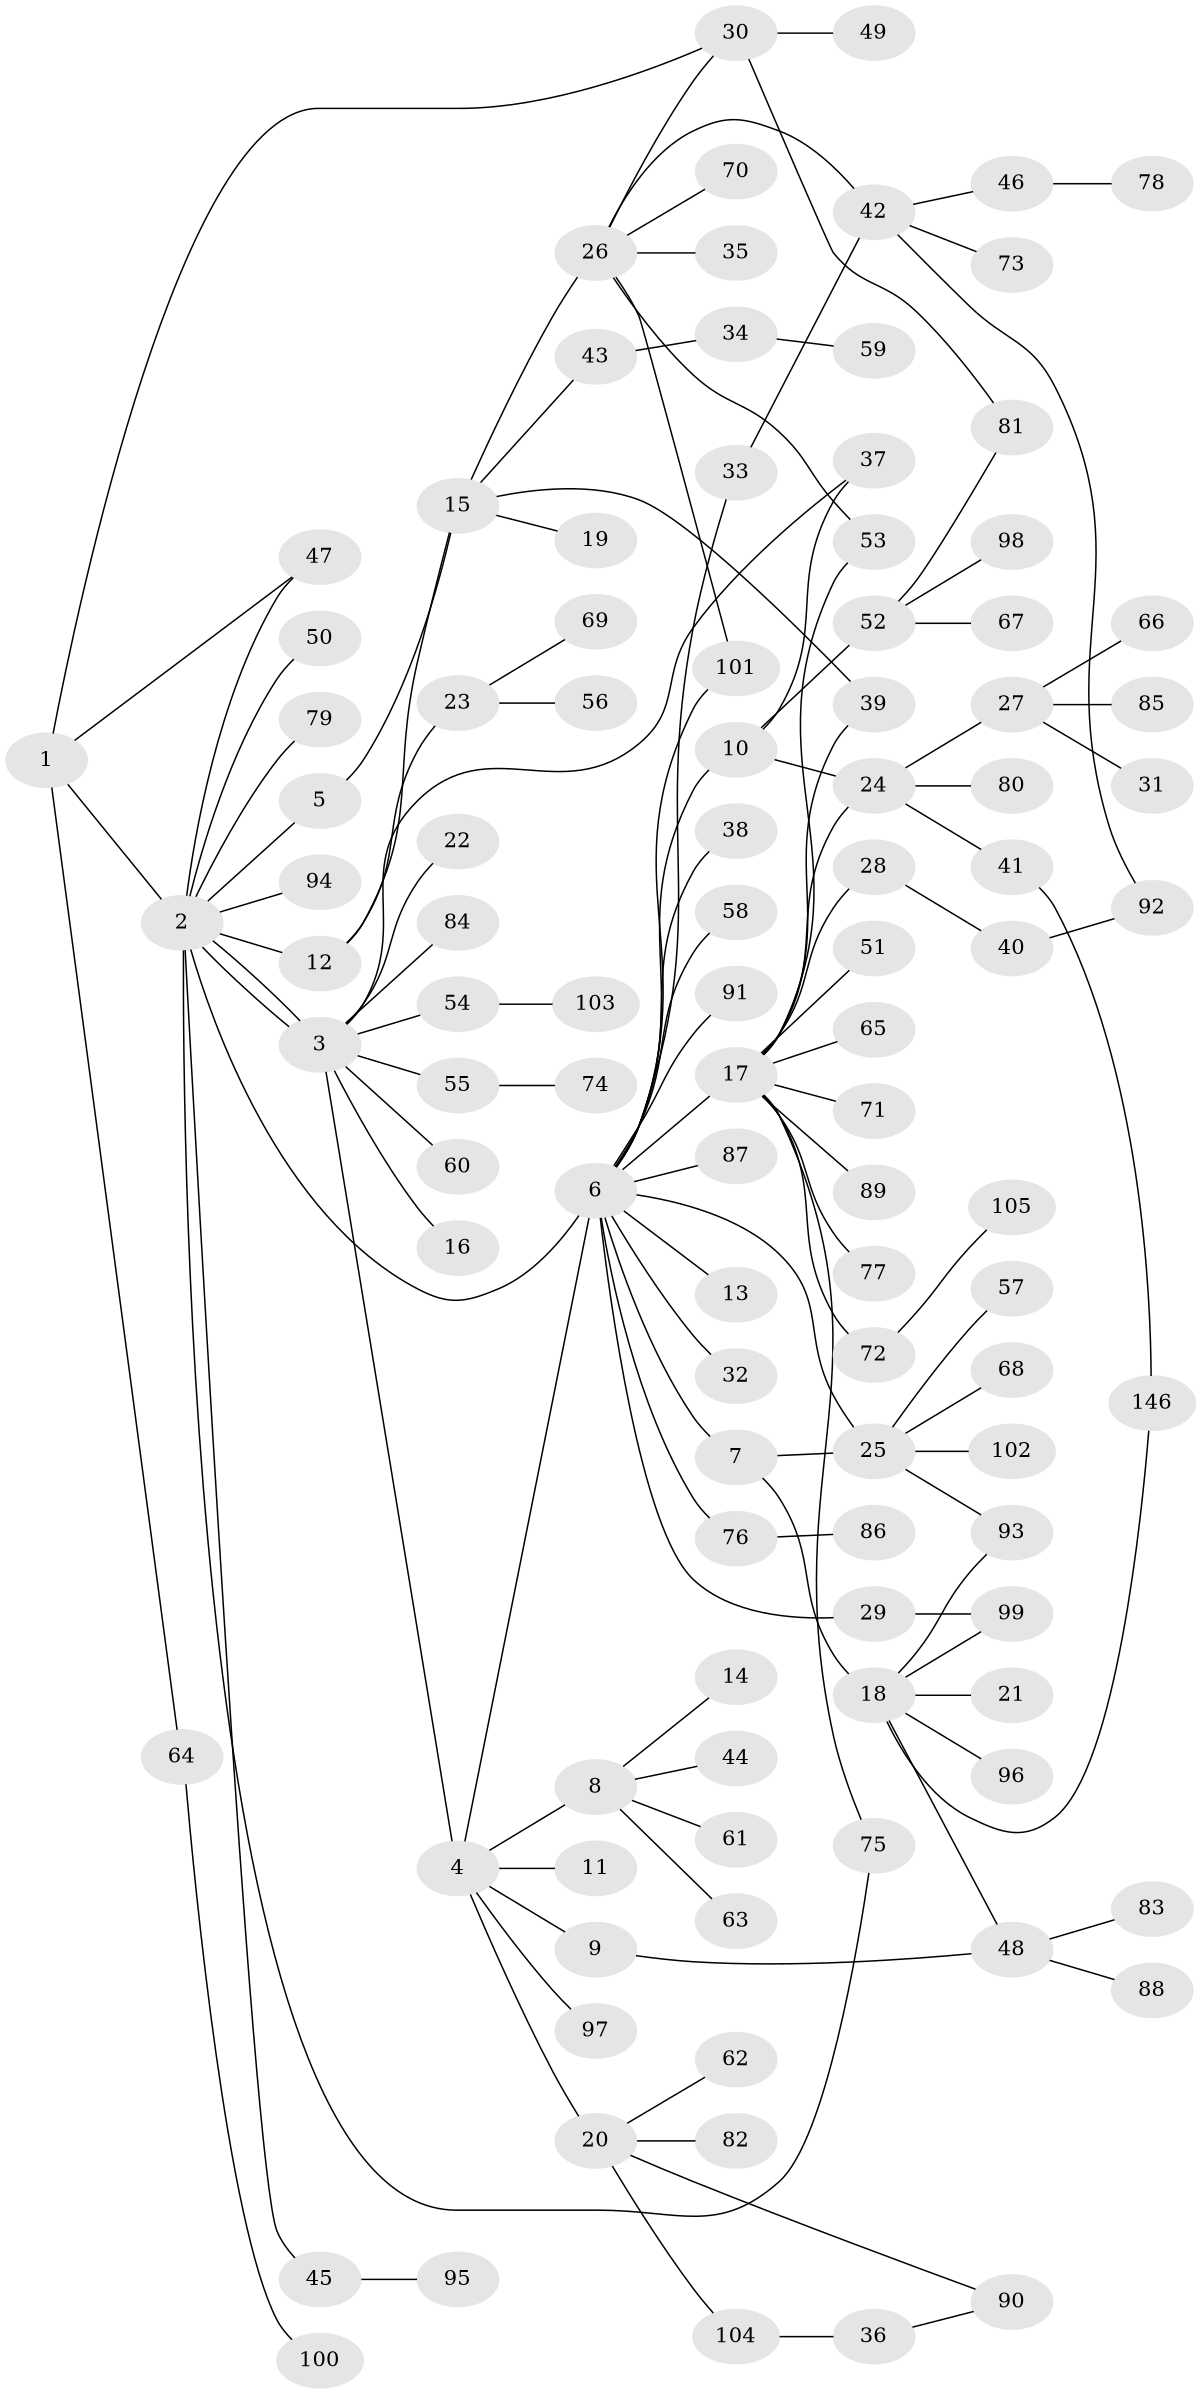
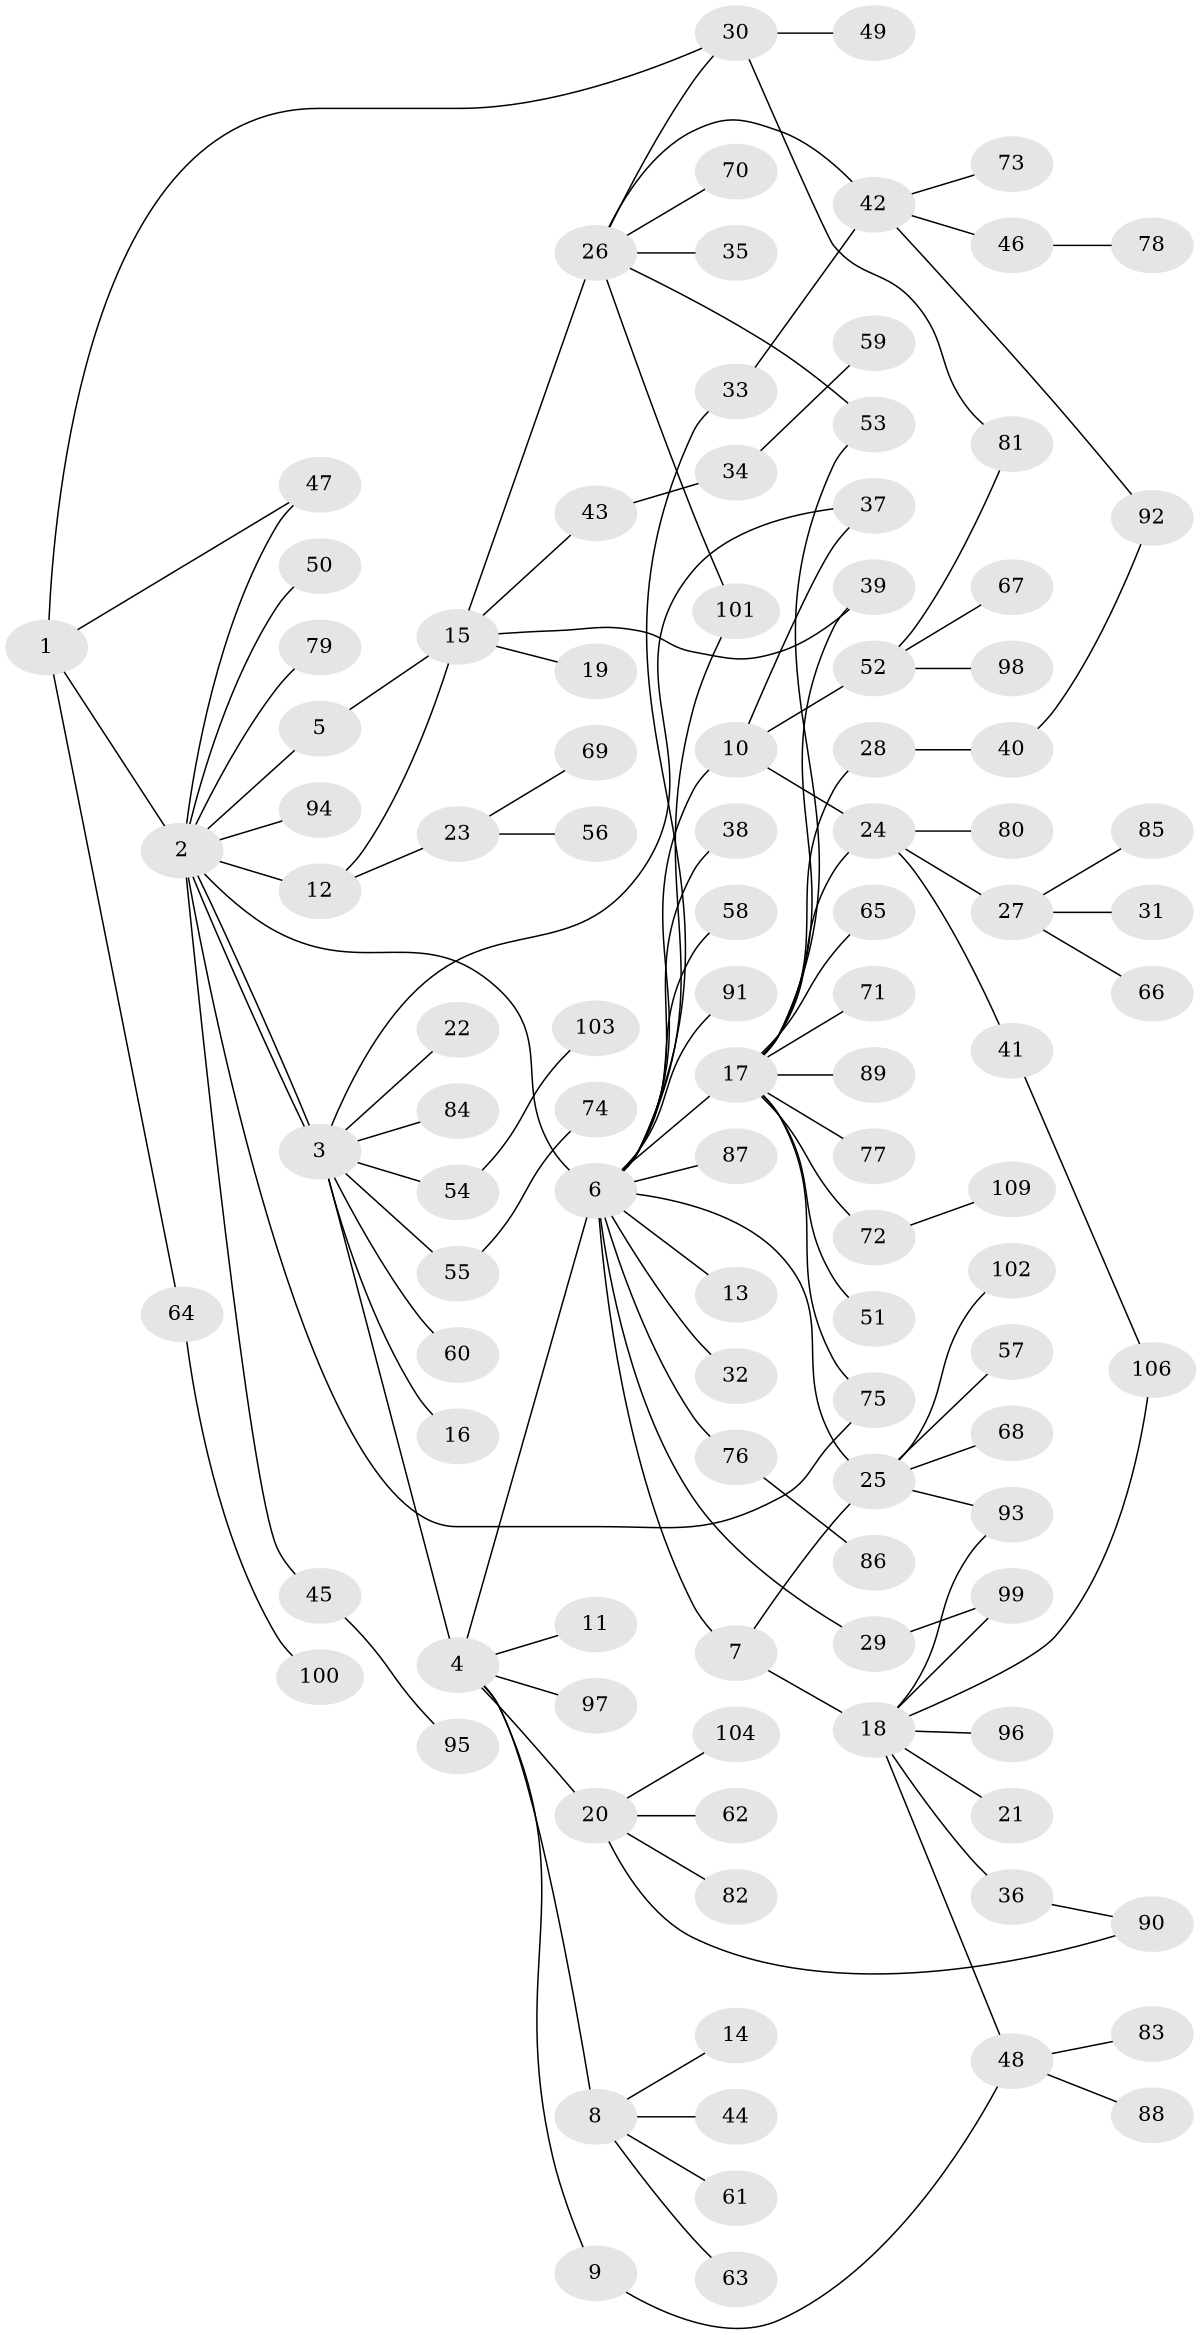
(1012, 1207) -> (1012, 1189)
(1152, 1403) -> (1152, 1370)
(807, 2337) -> (937, 1817)
